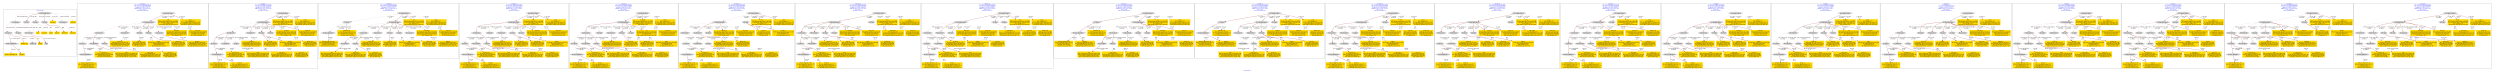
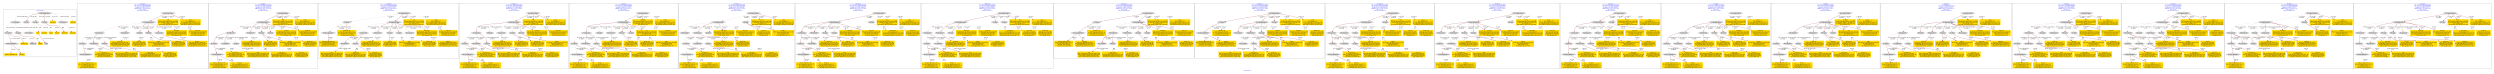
(39, 36) -> (42, 38)
